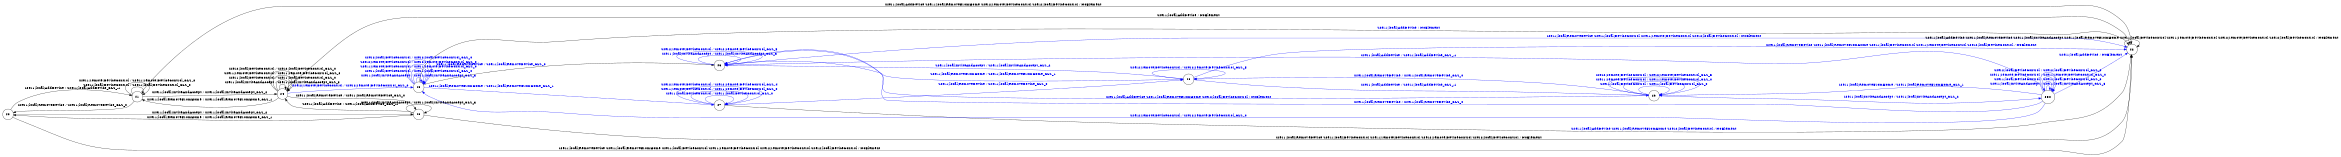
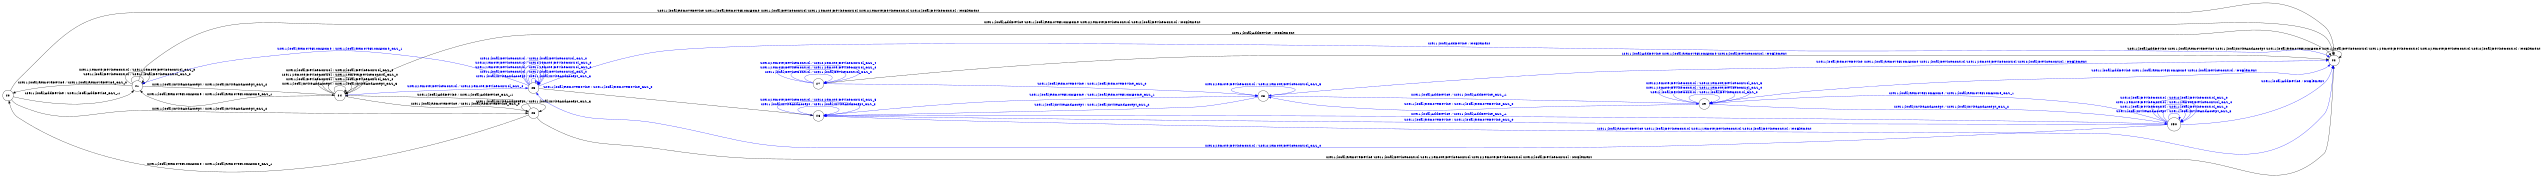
(1265, 30) -> (1431, 47)
(568, 96) -> (337, 51)
(1177, 99) -> (2019, 80)
